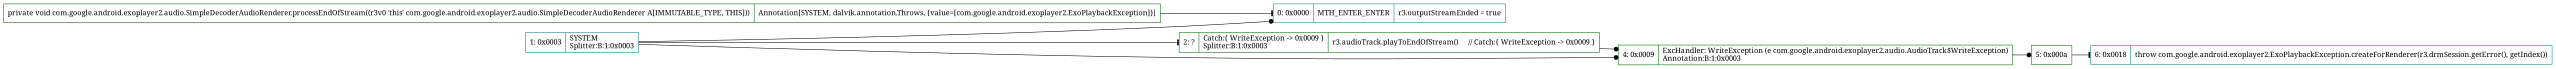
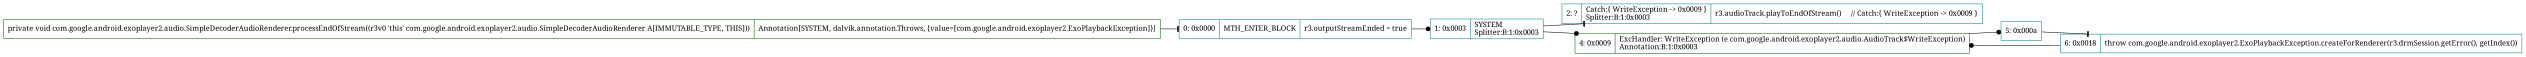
(1354, 13) -> (1260, 29)
(954, 35) -> (1419, 29)
(1389, 42) -> (1772, 14)
(1607, 49) -> (2017, 46)
(2052, 55) -> (2021, 31)
